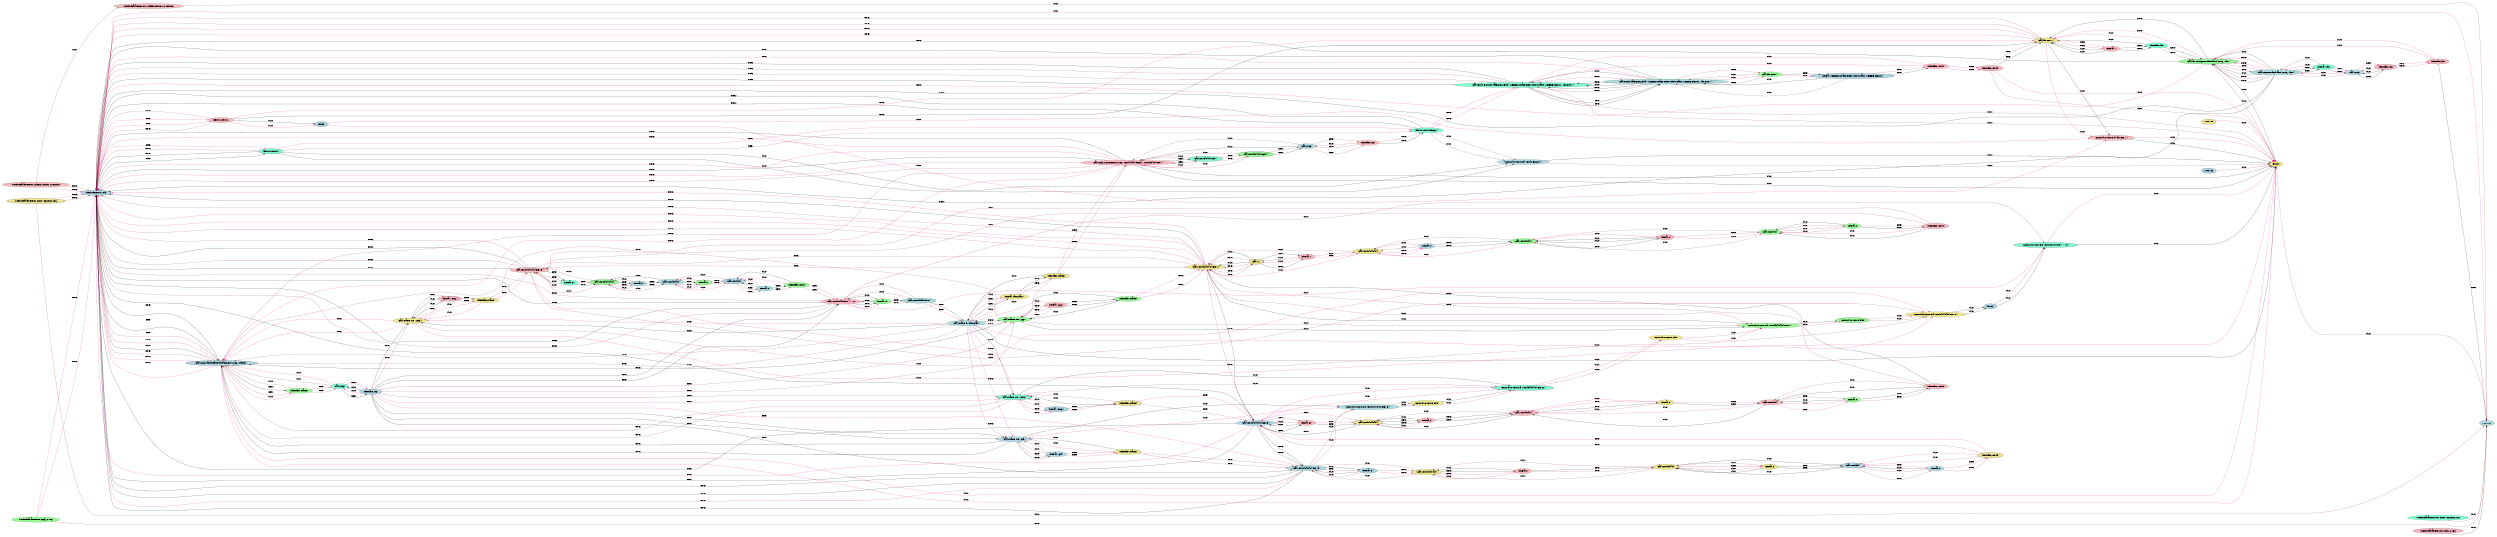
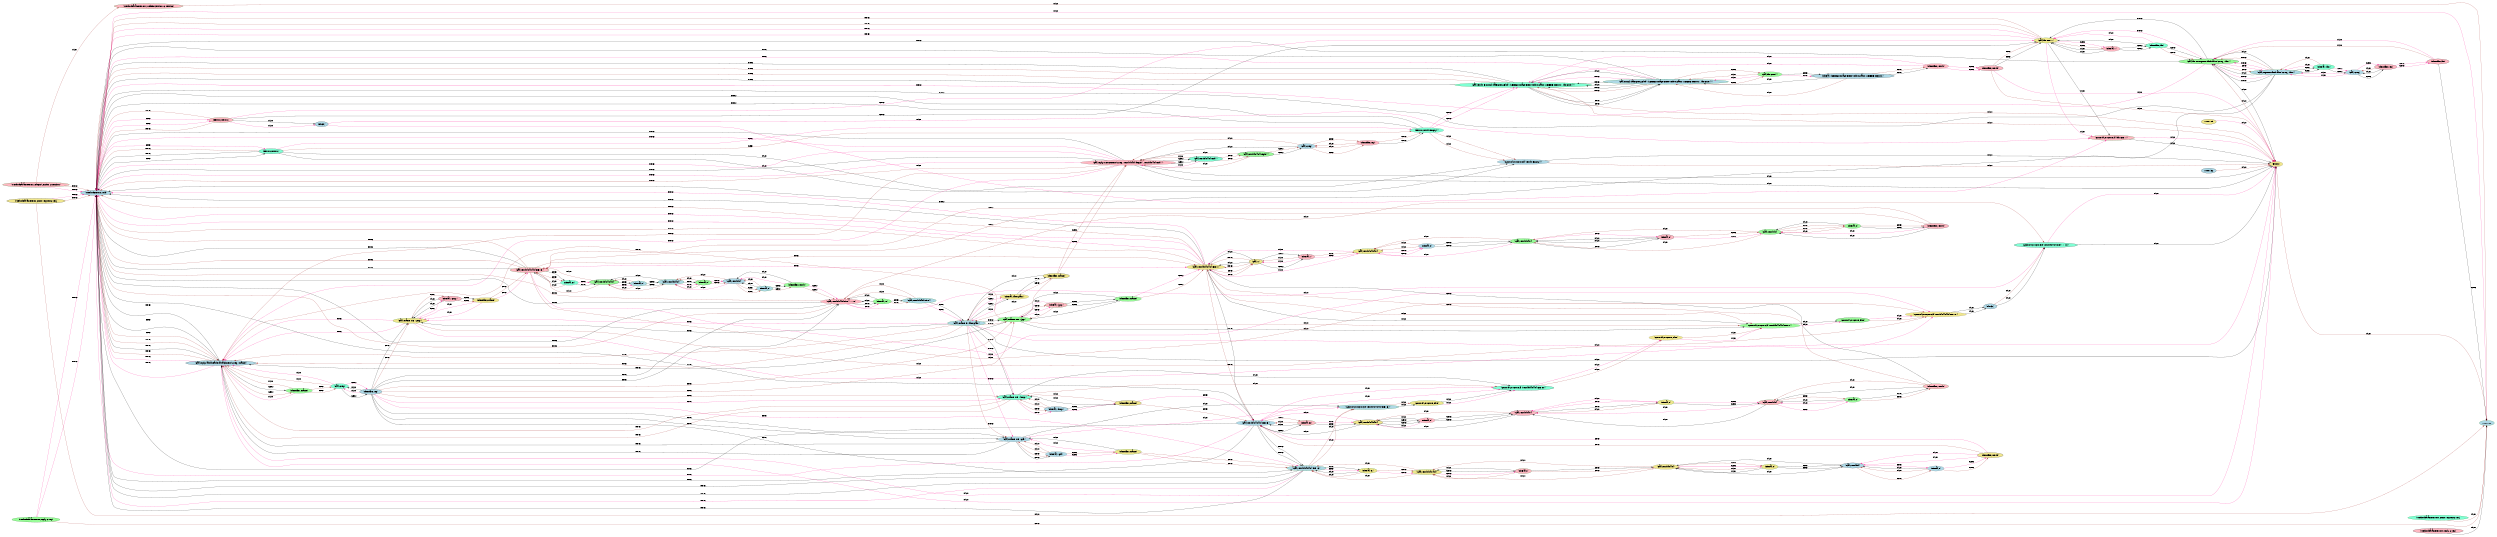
(1368, 471) -> (1368, 471)
